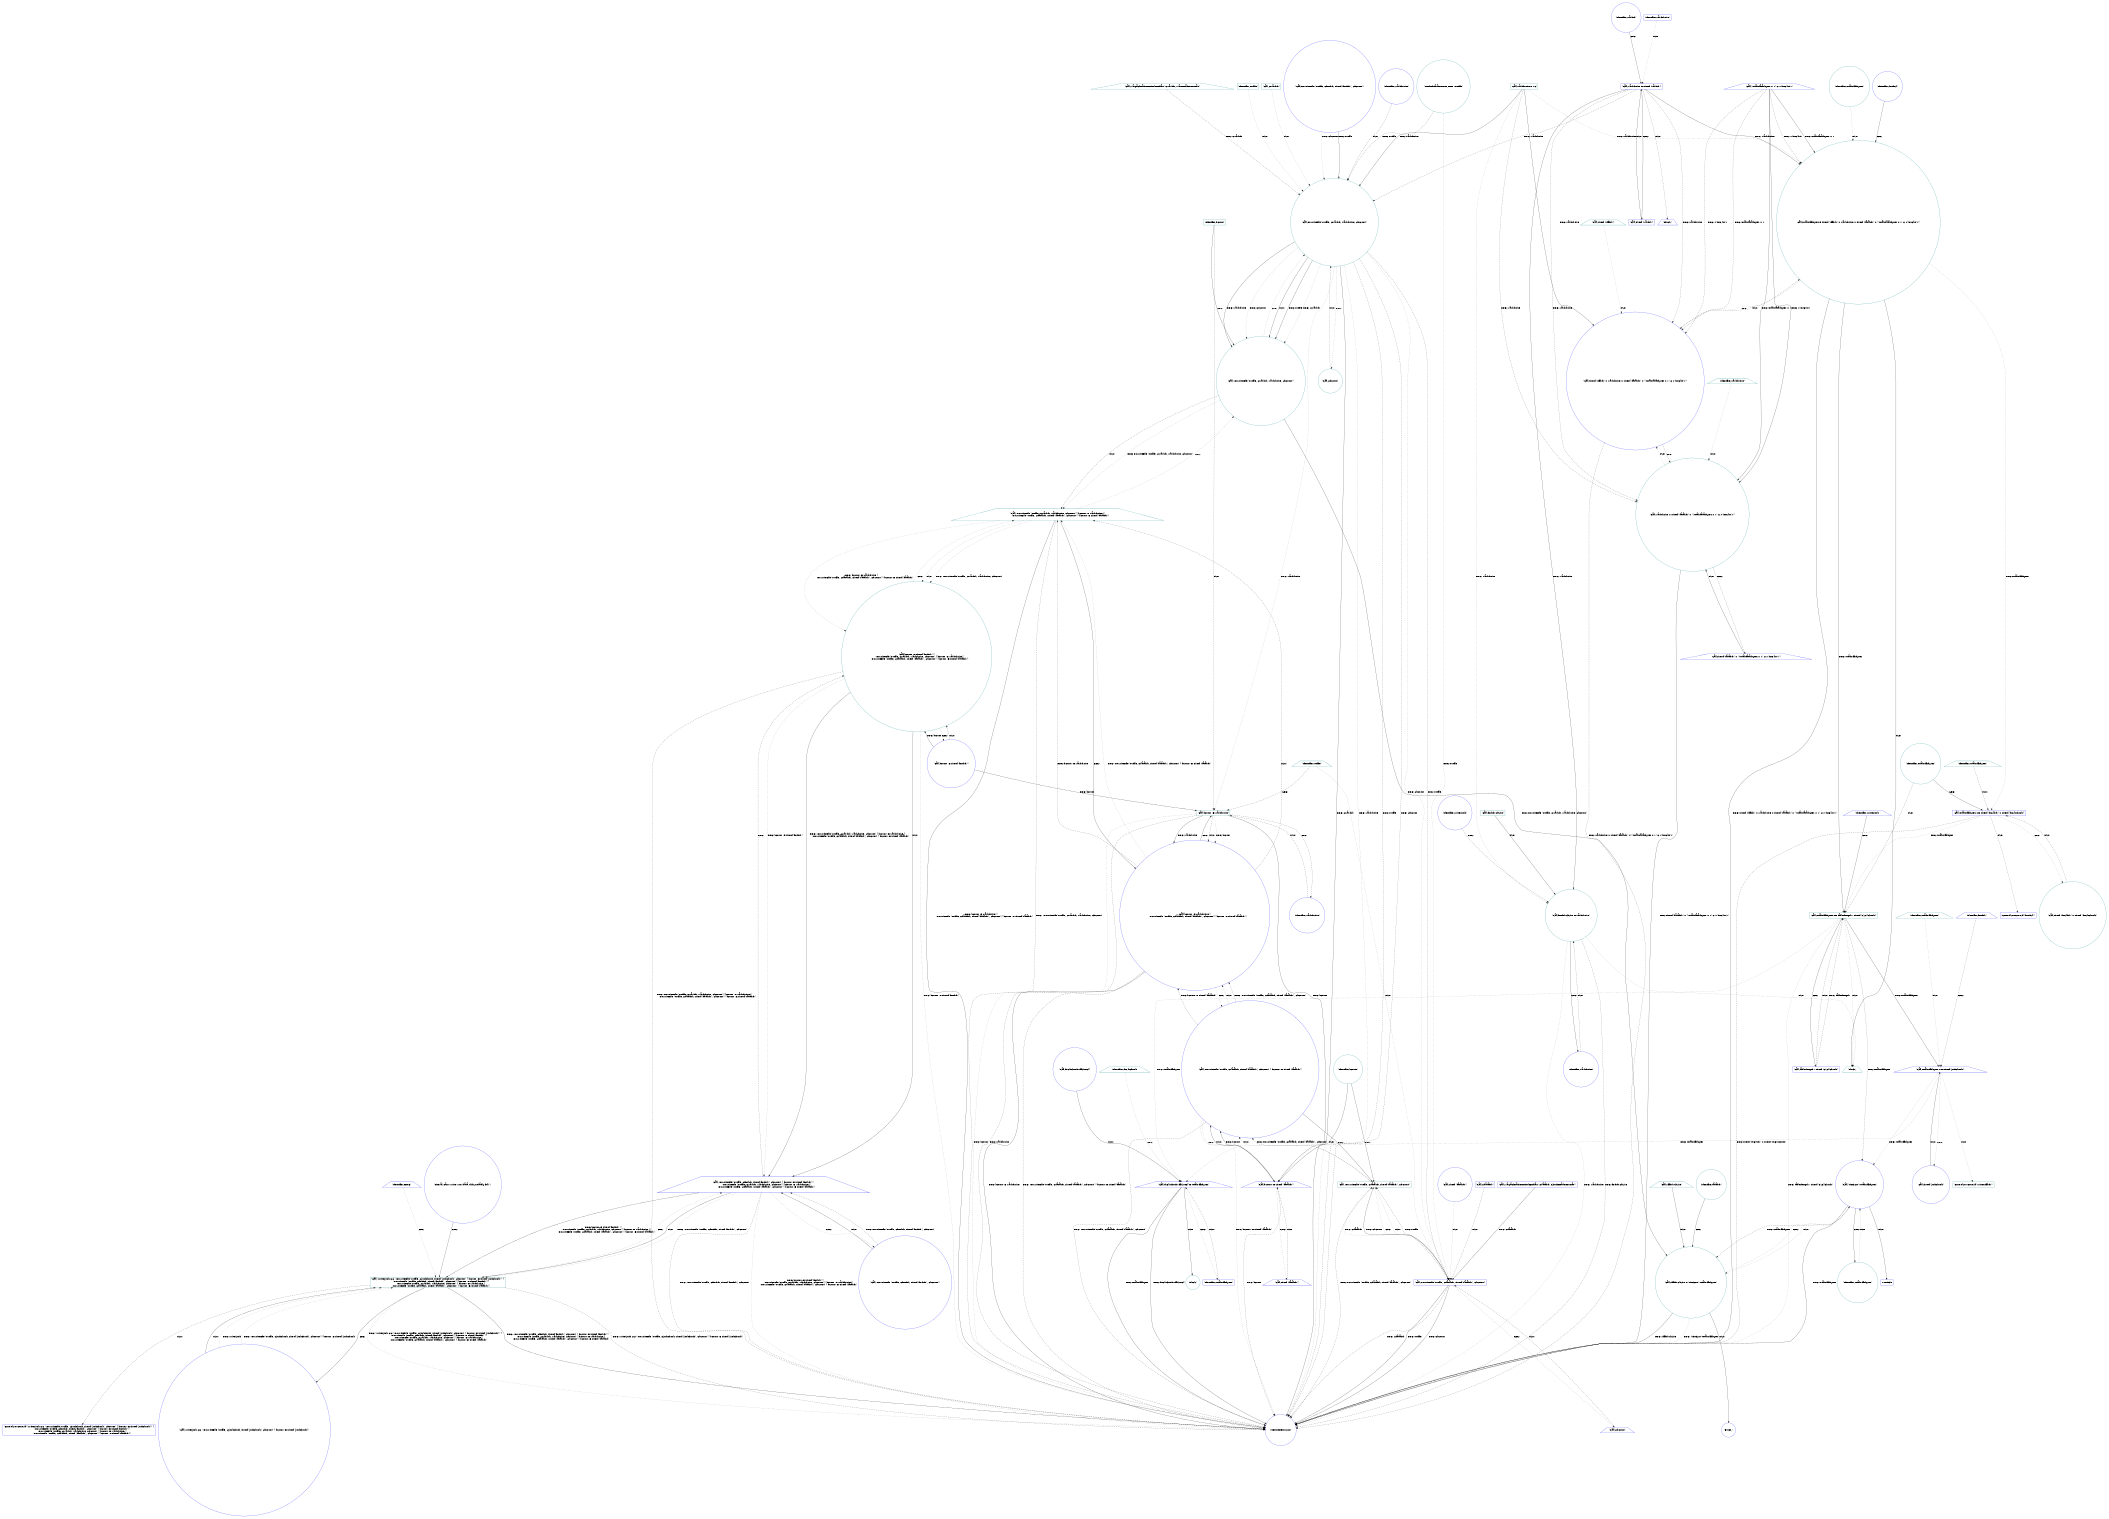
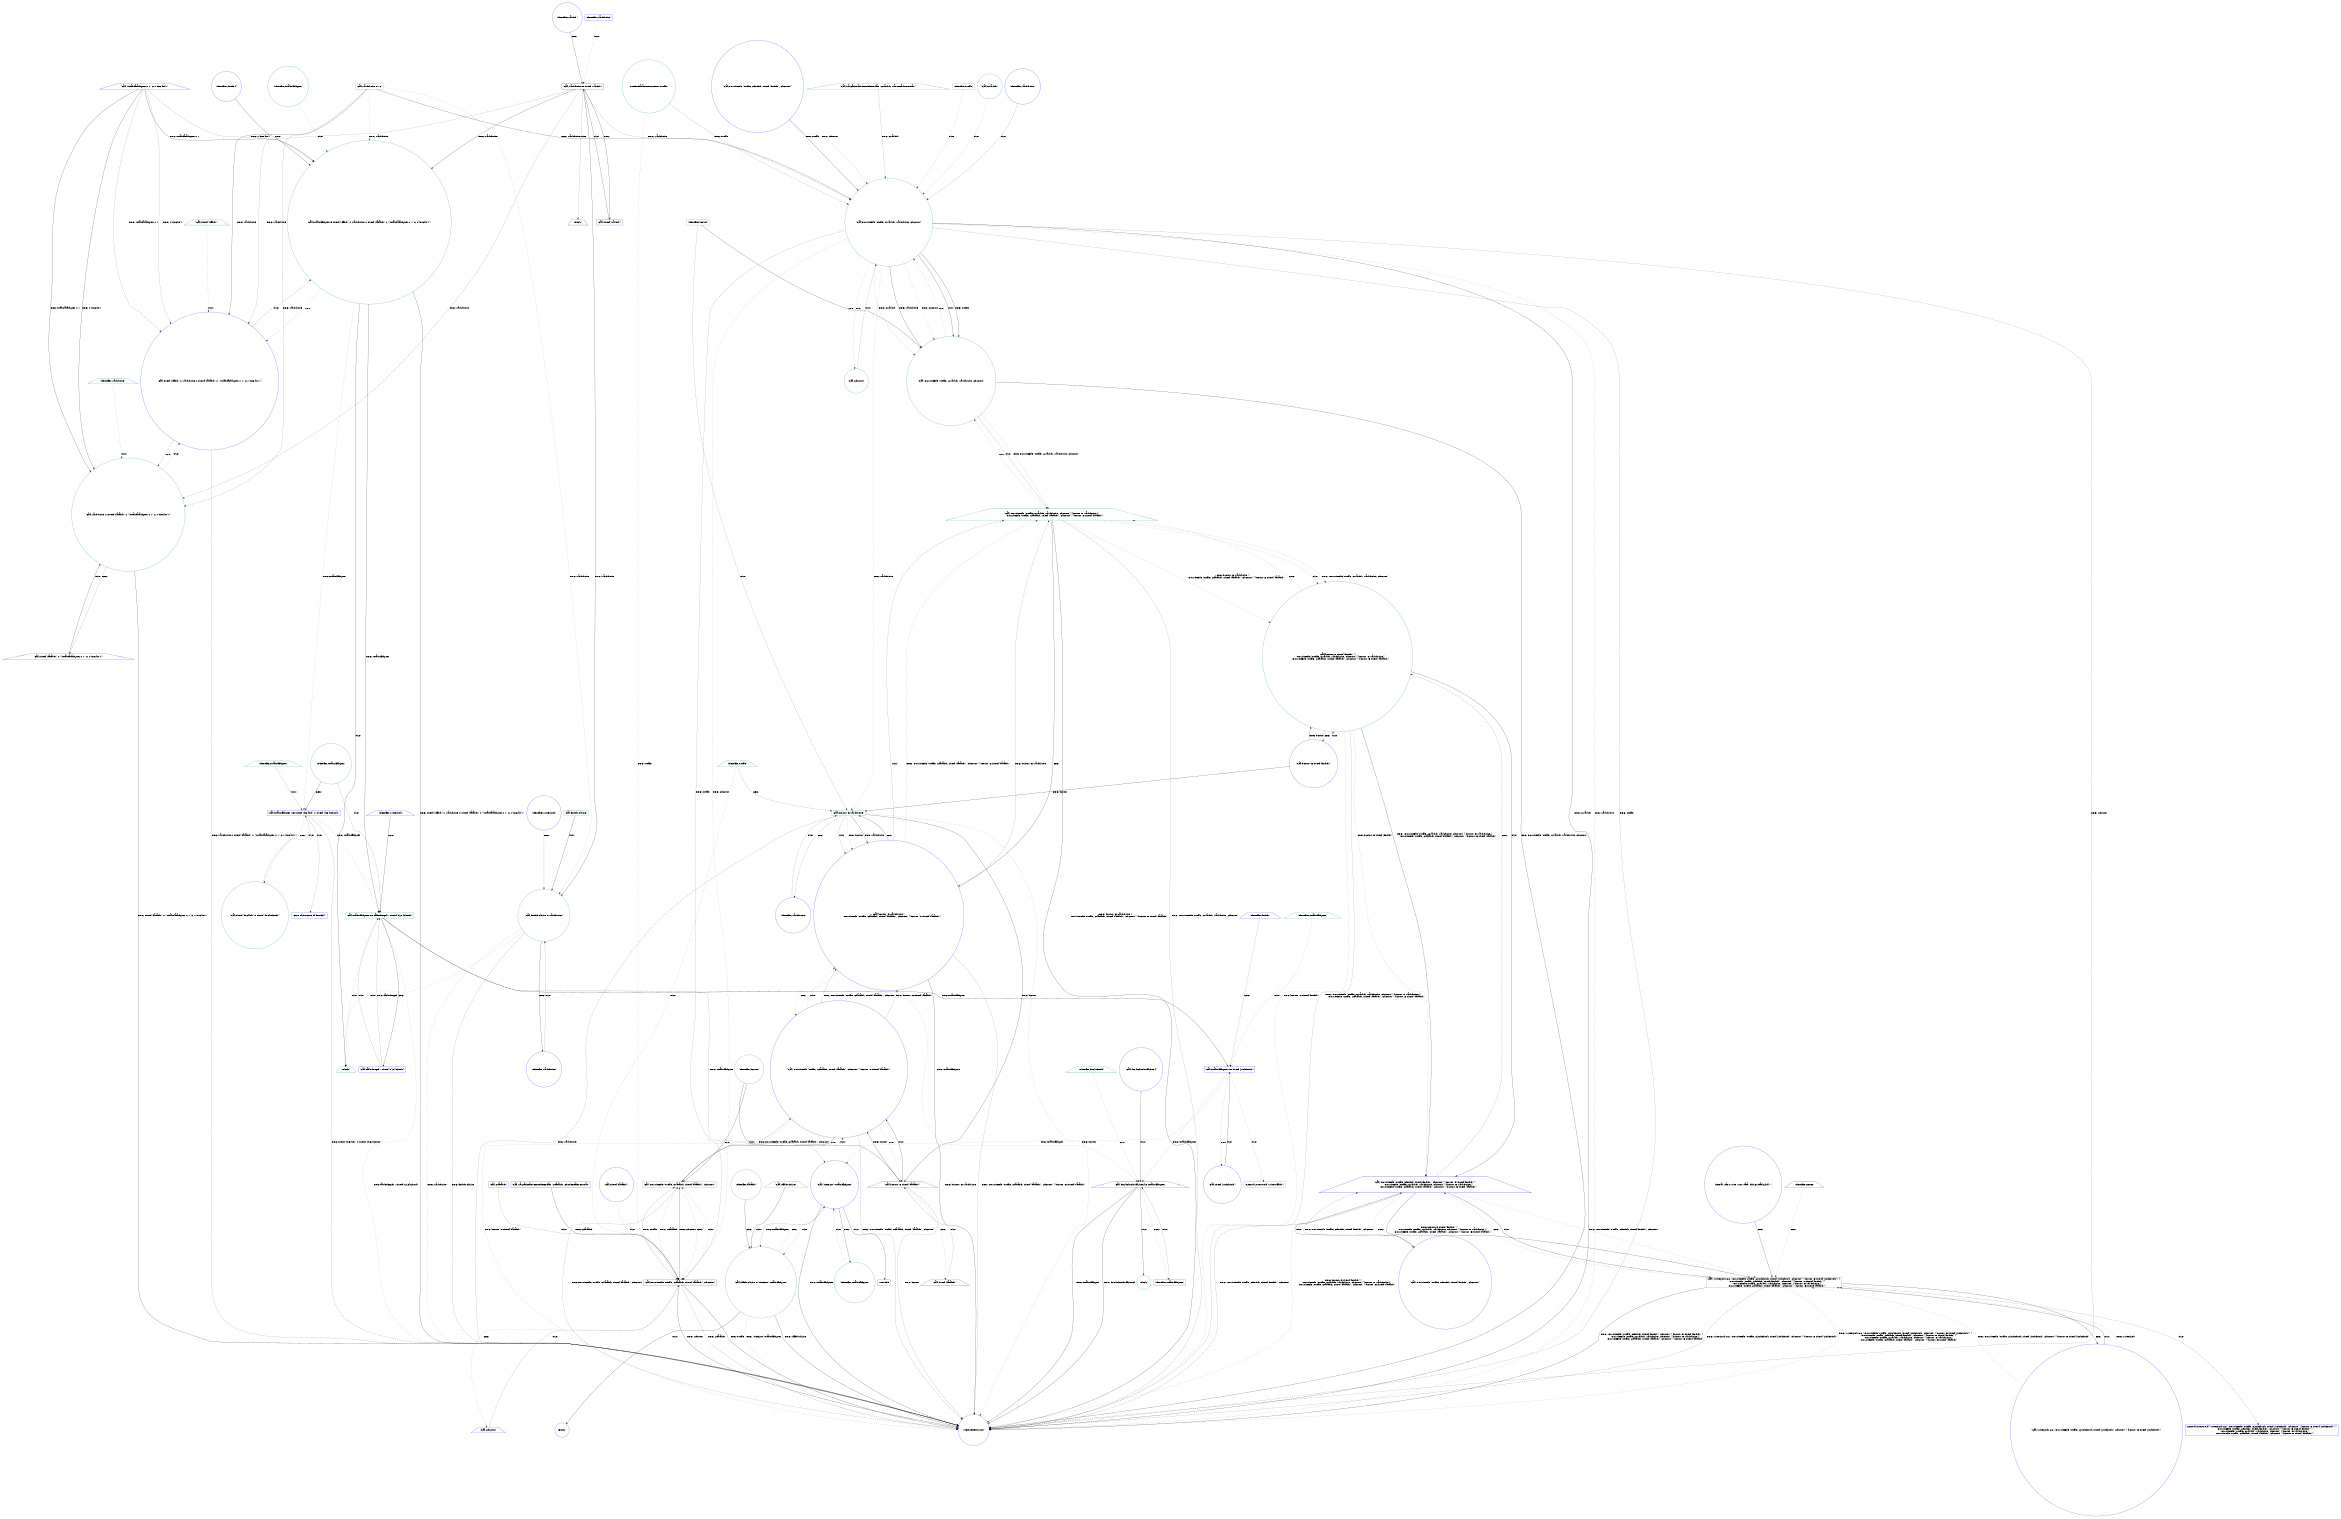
(1271, 86) -> (990, 86)
(1515, 816) -> (1536, 918)
(1940, 1069) -> (1230, 1069)
